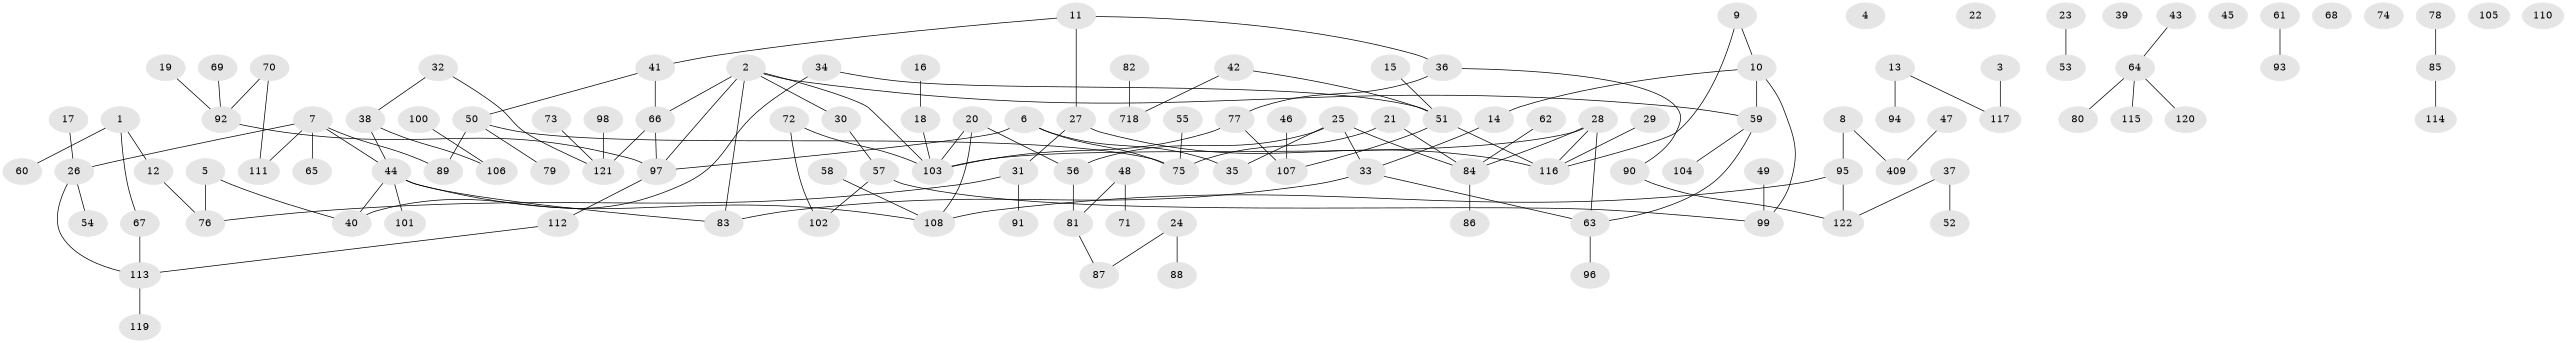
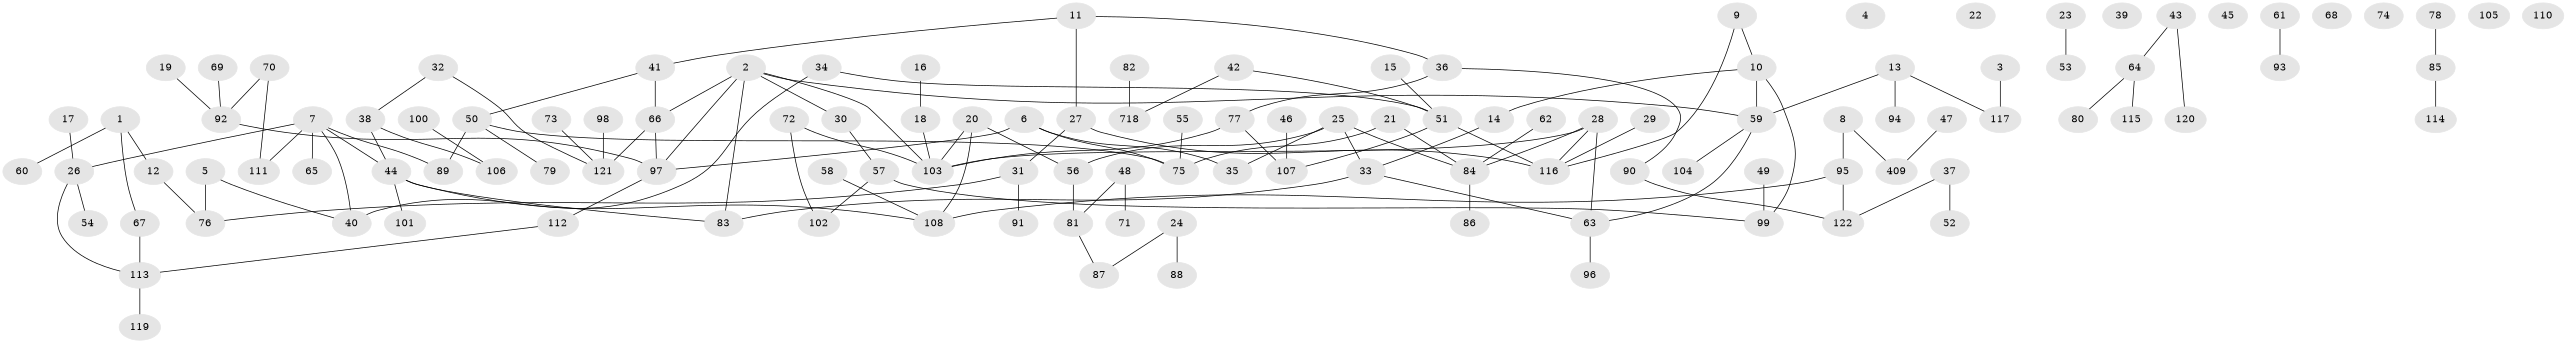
none -> (1826, 94)
(2160, 94) -> (2181, 68)
(372, 198) -> (342, 169)
